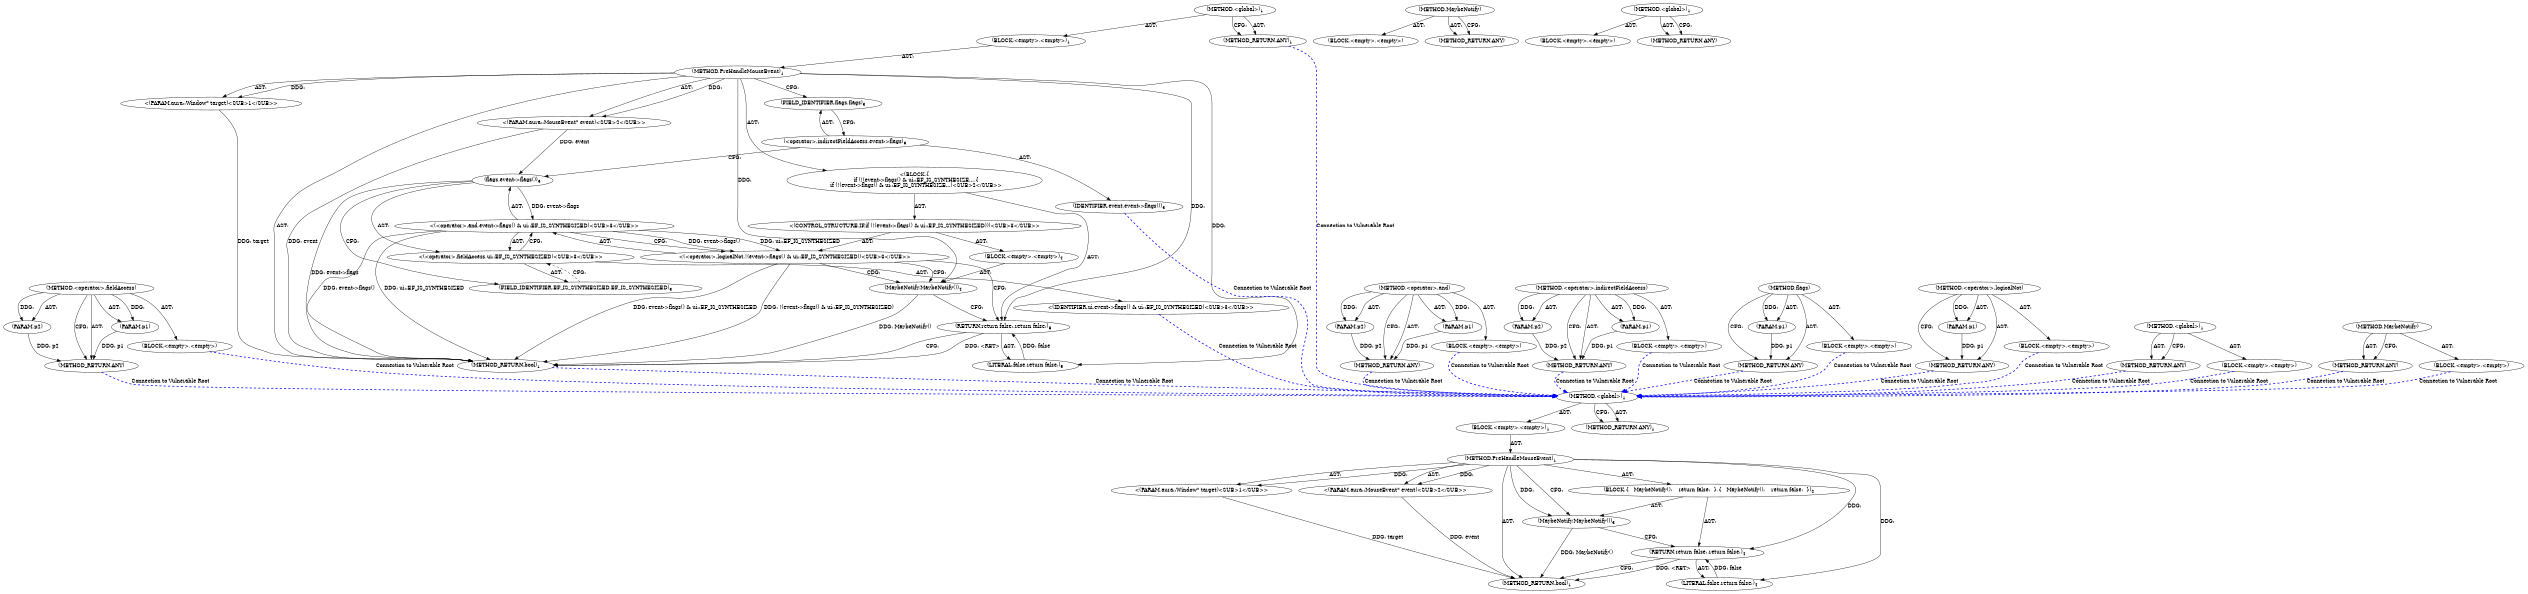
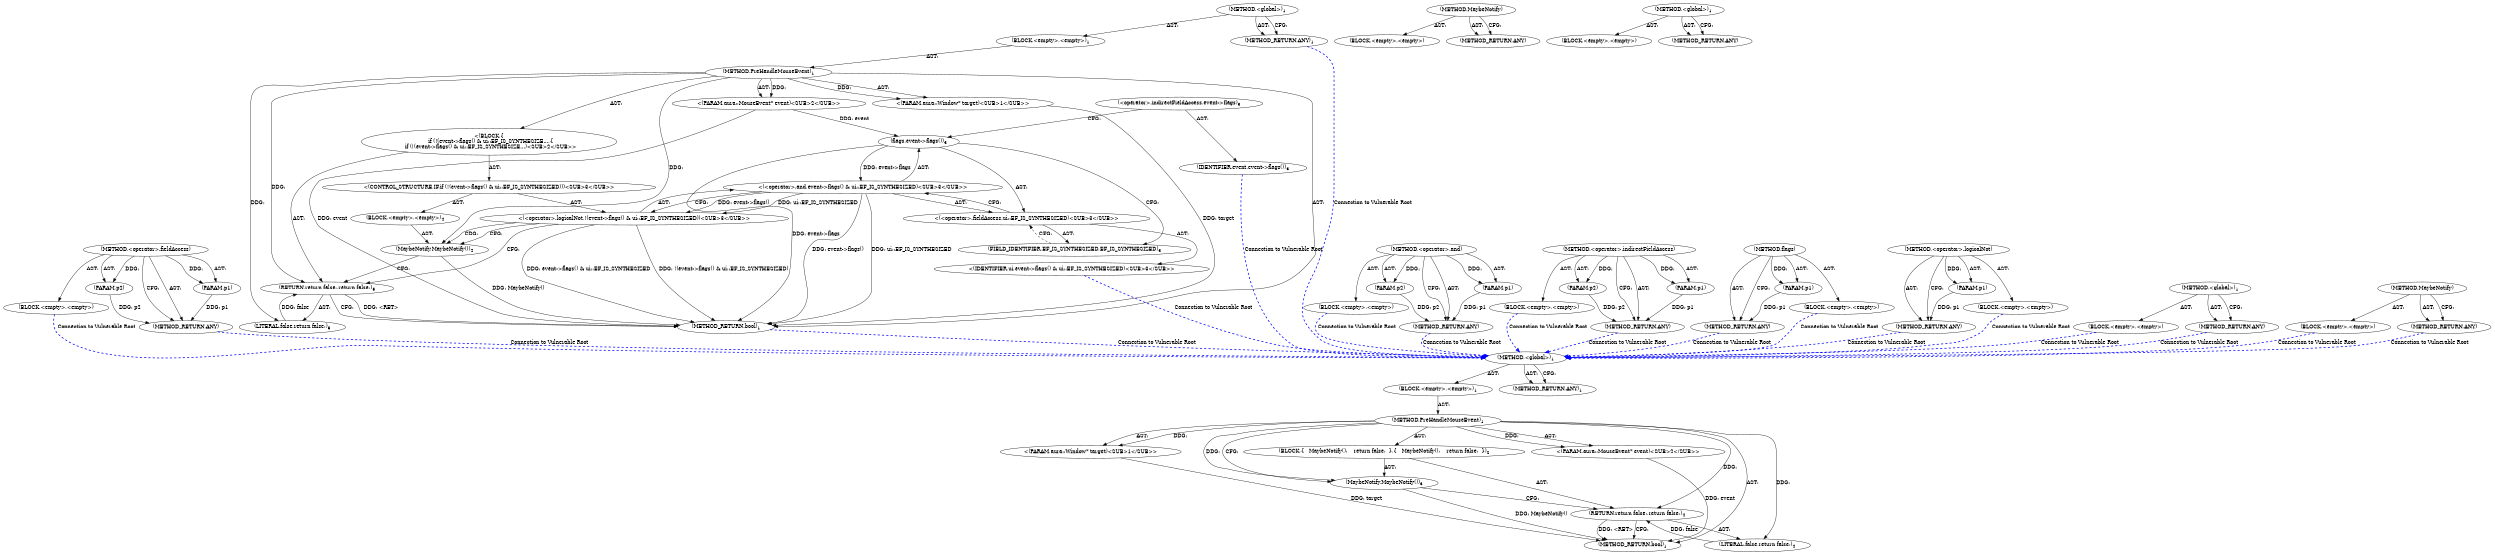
(823, 104) -> none
